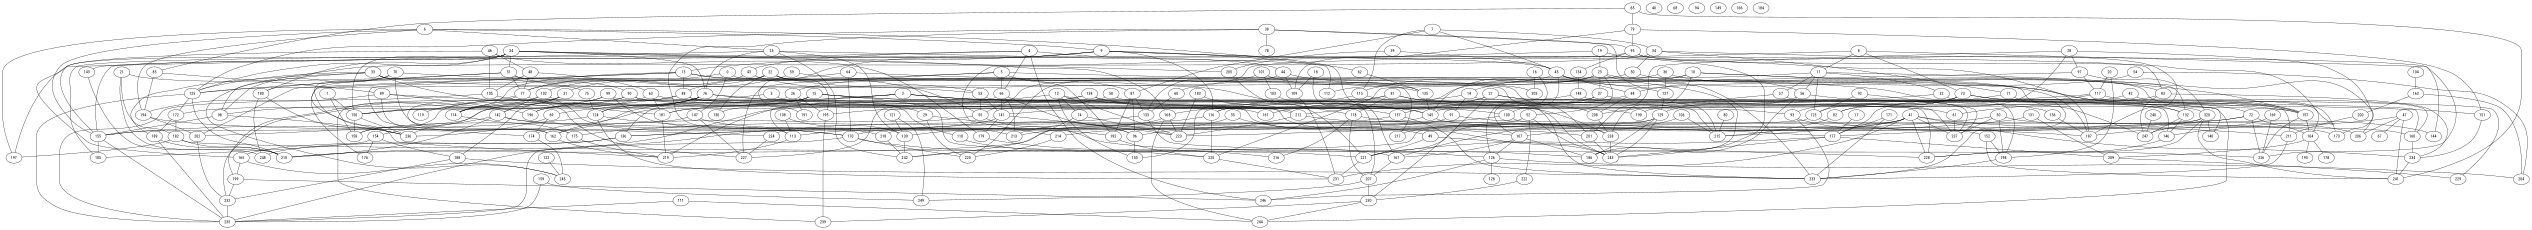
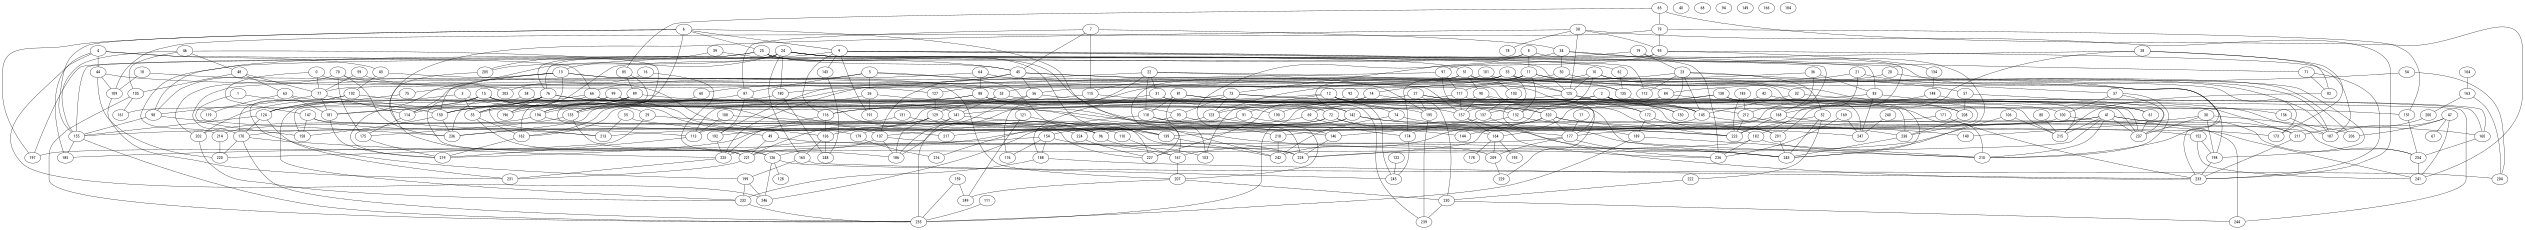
none -> (468, 104)
none -> (1174, 144)
(1698, 164) -> (1414, 125)
(970, 211) -> none
